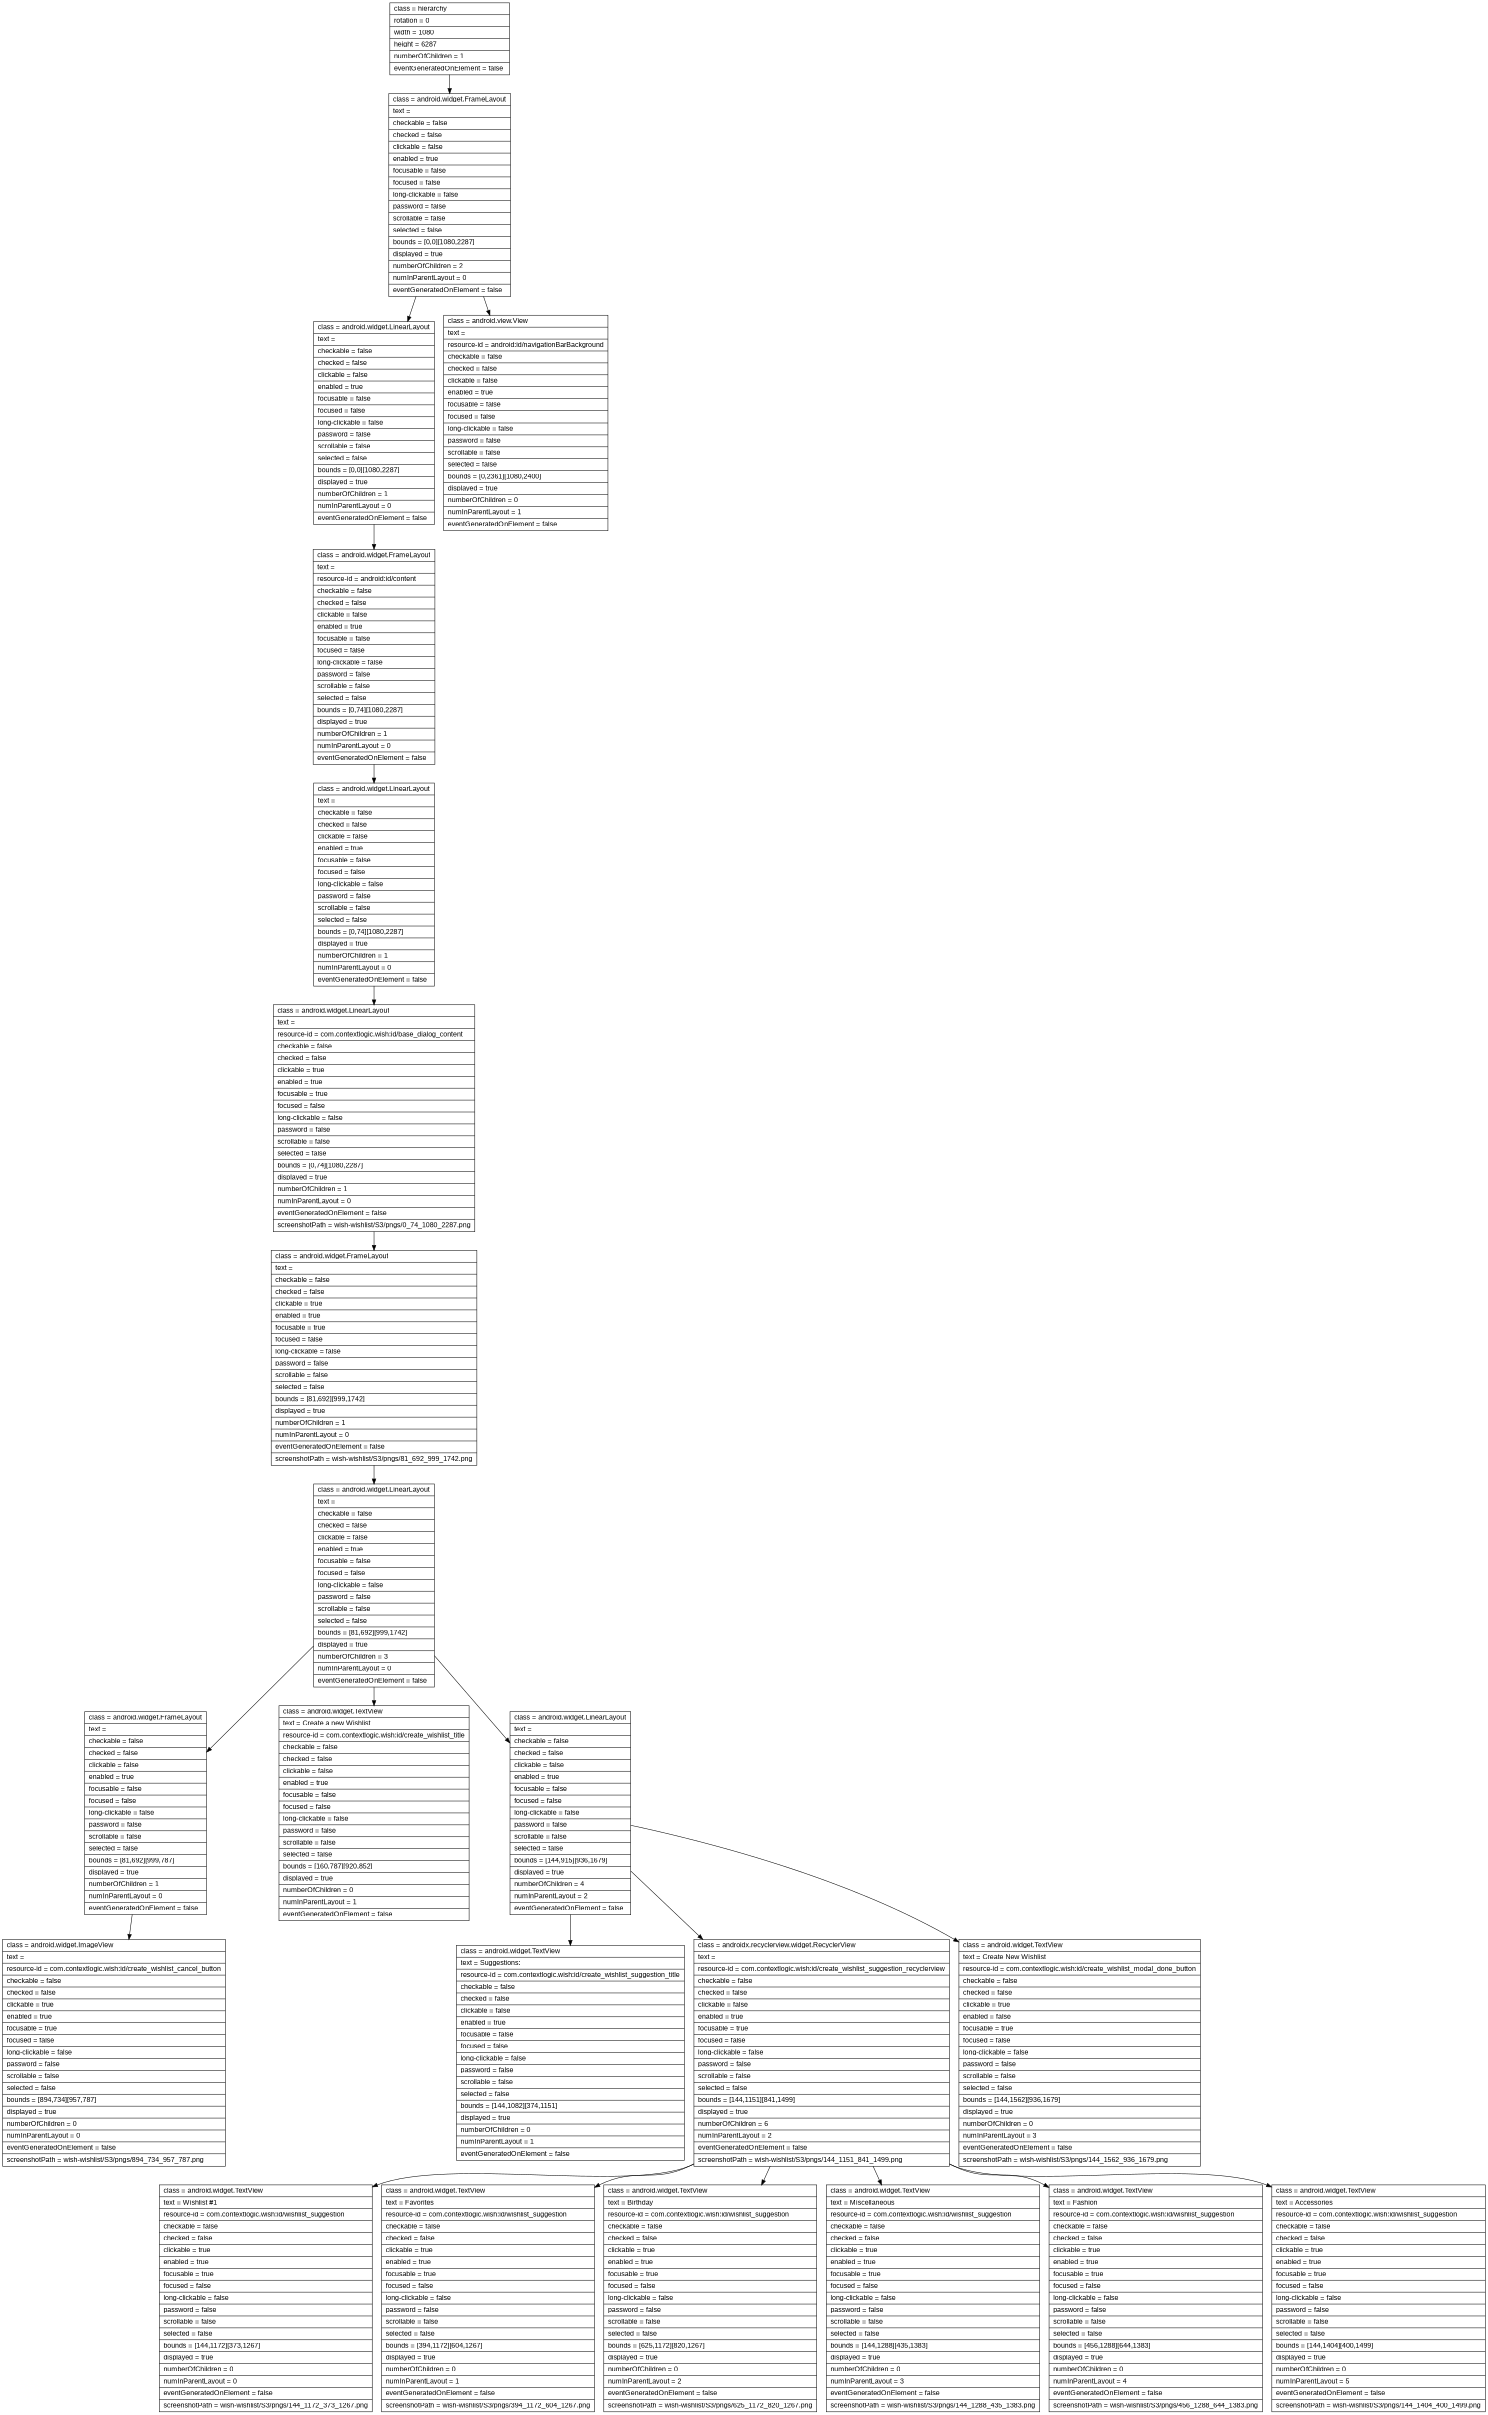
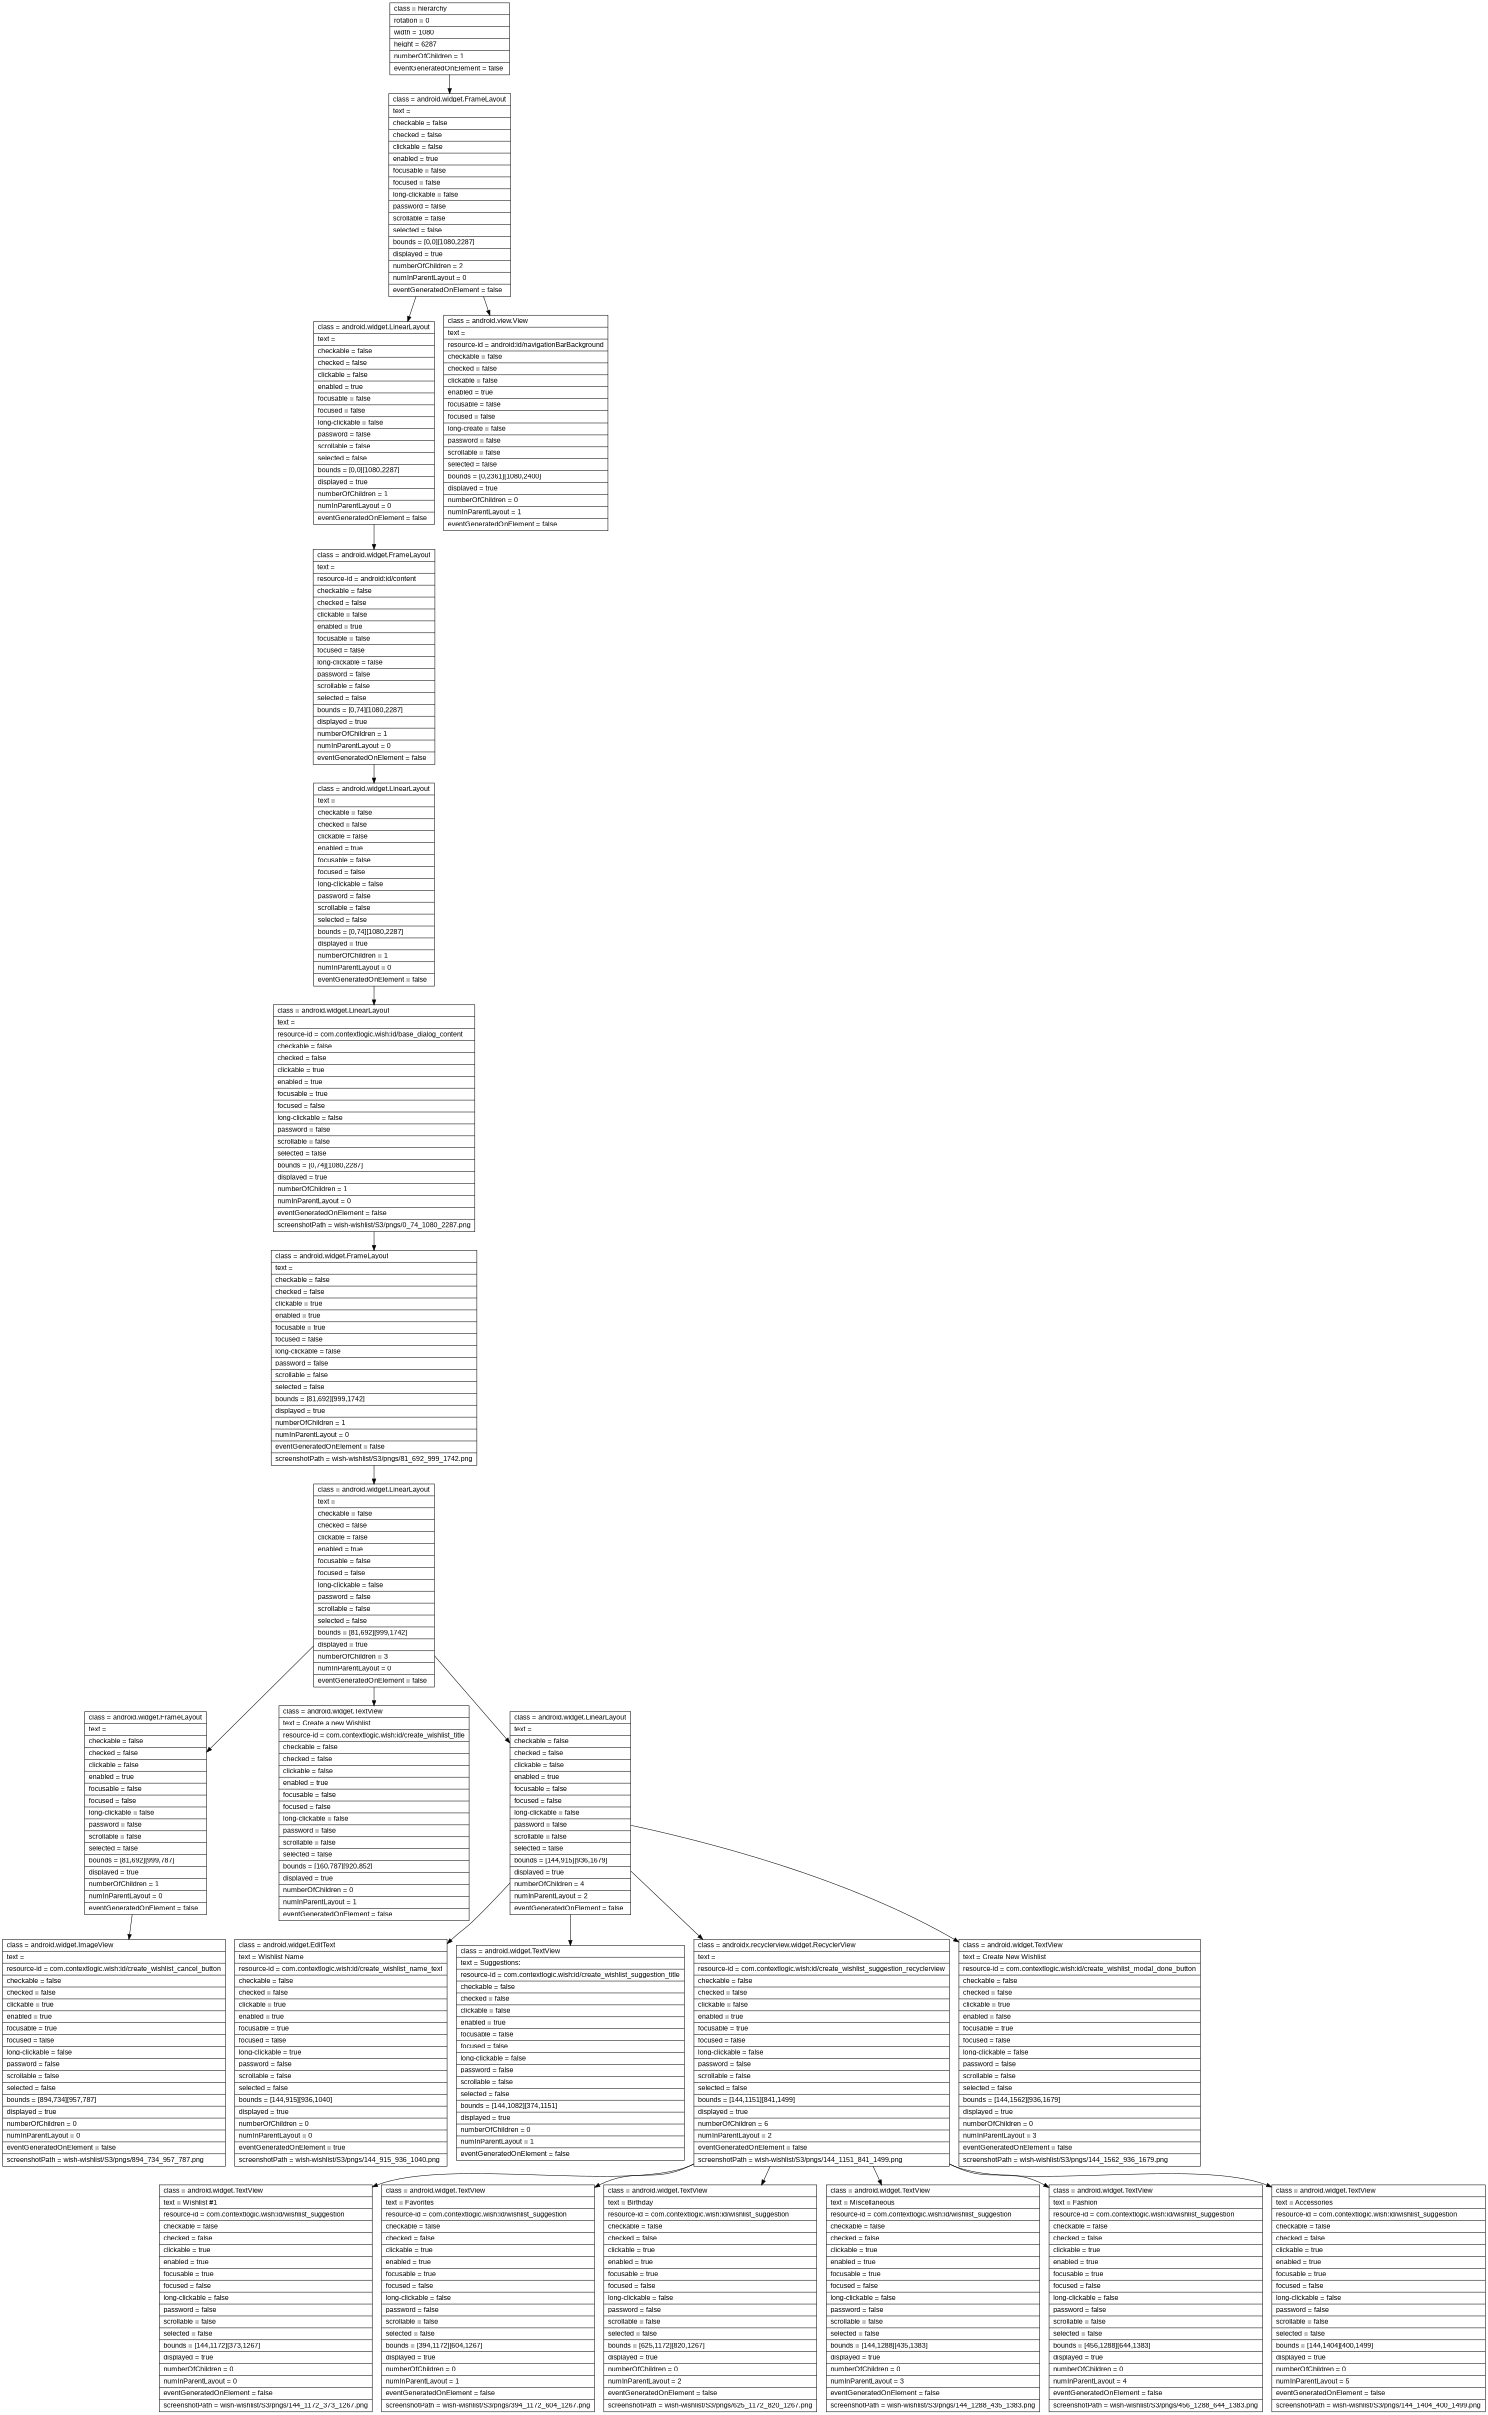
(481, 429) -> (477, 429)
none -> (341, 2053)
